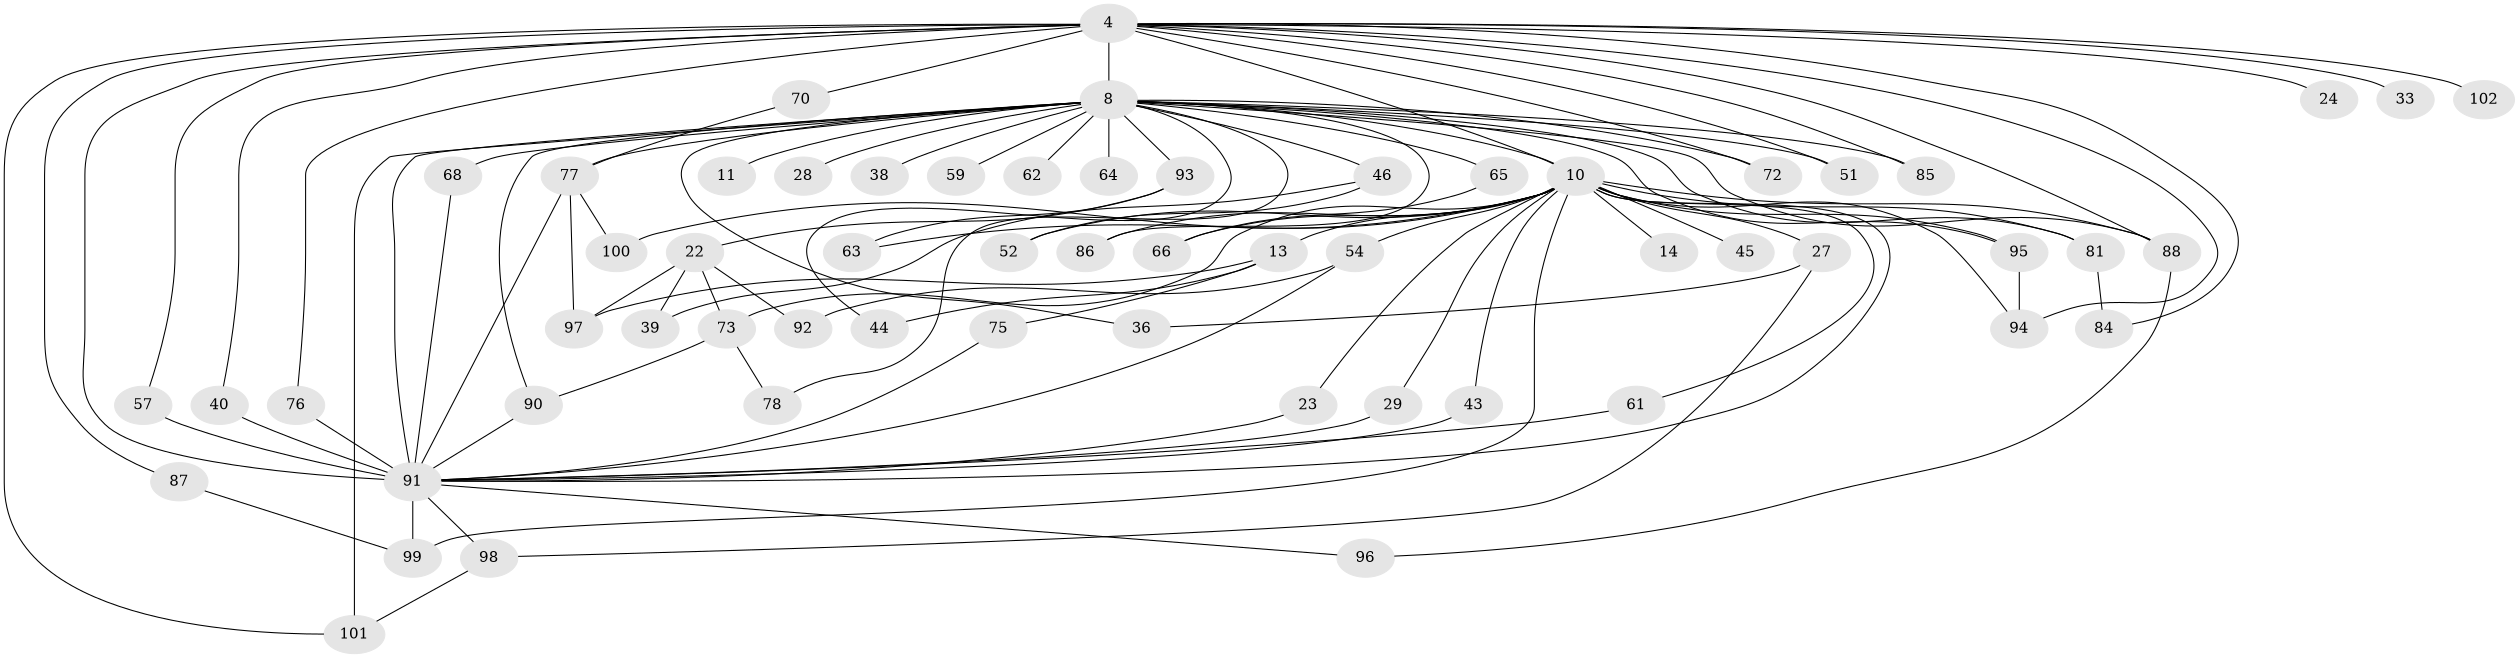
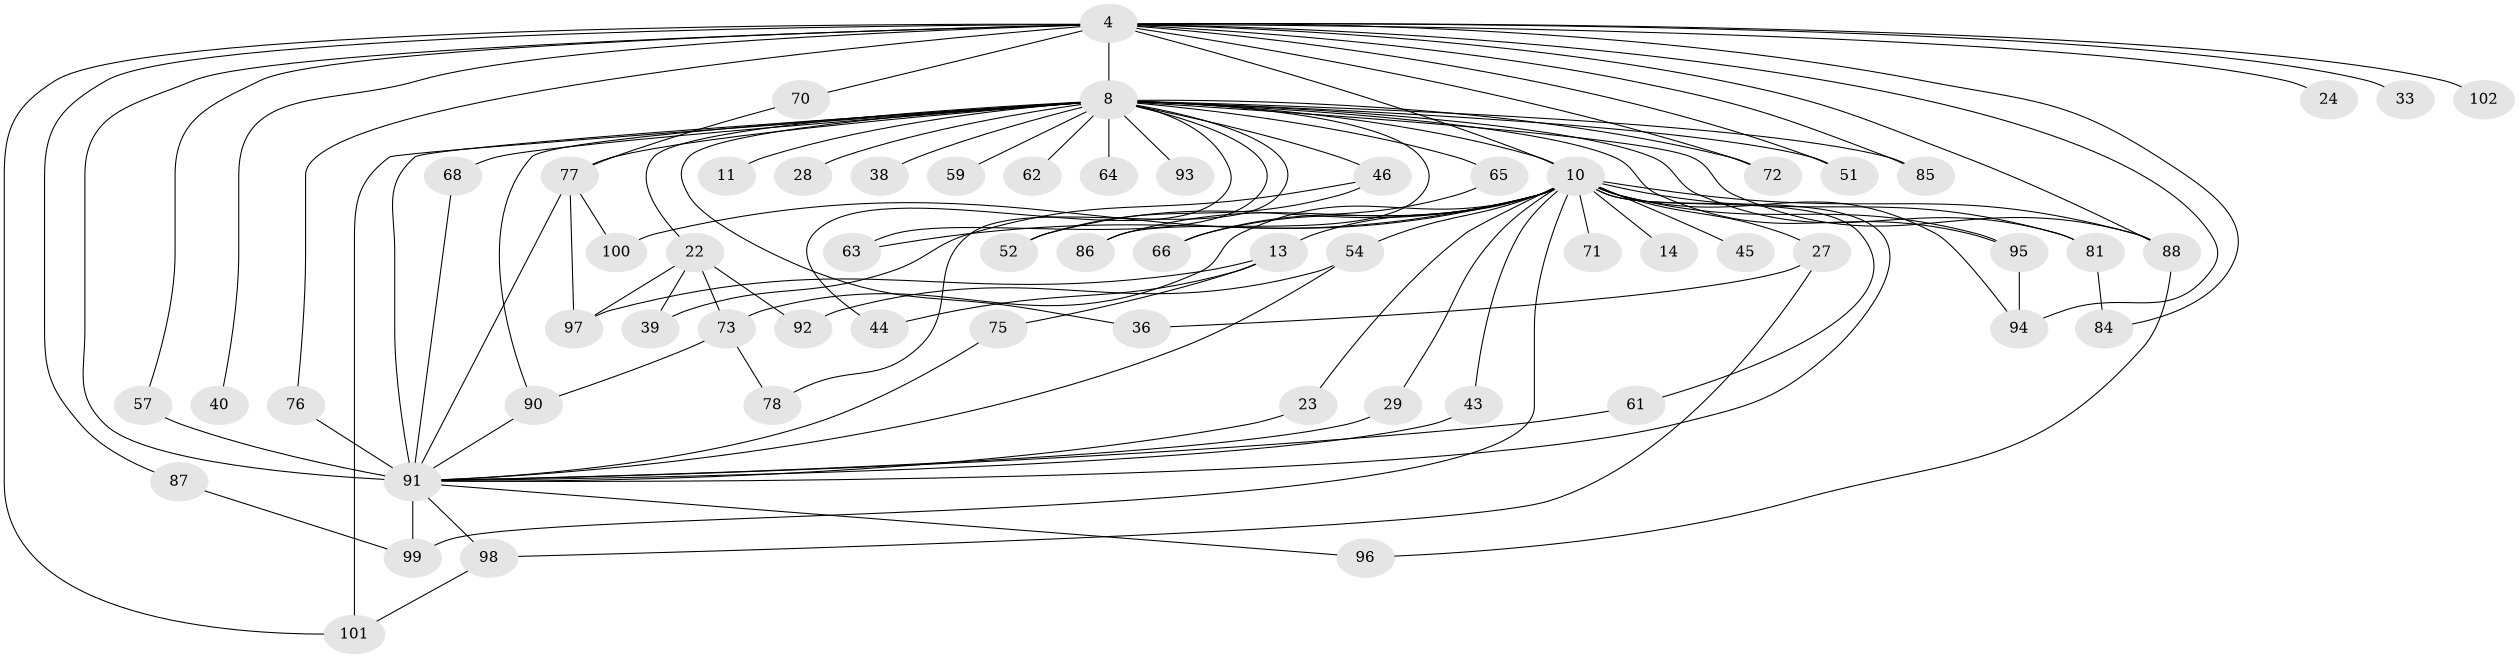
(1020, 215) -> (1261, 190)
(910, 222) -> (819, 122)
none -> (1593, 253)
(314, 446) -> none
